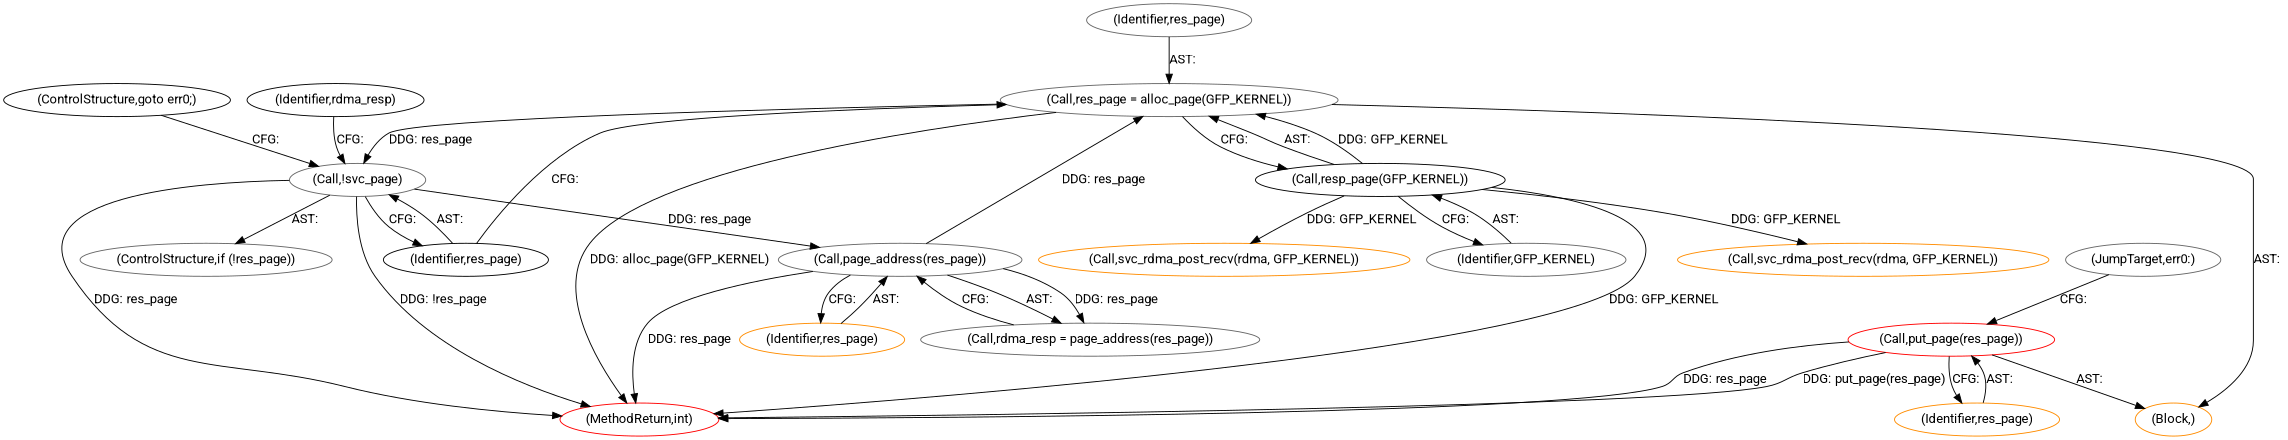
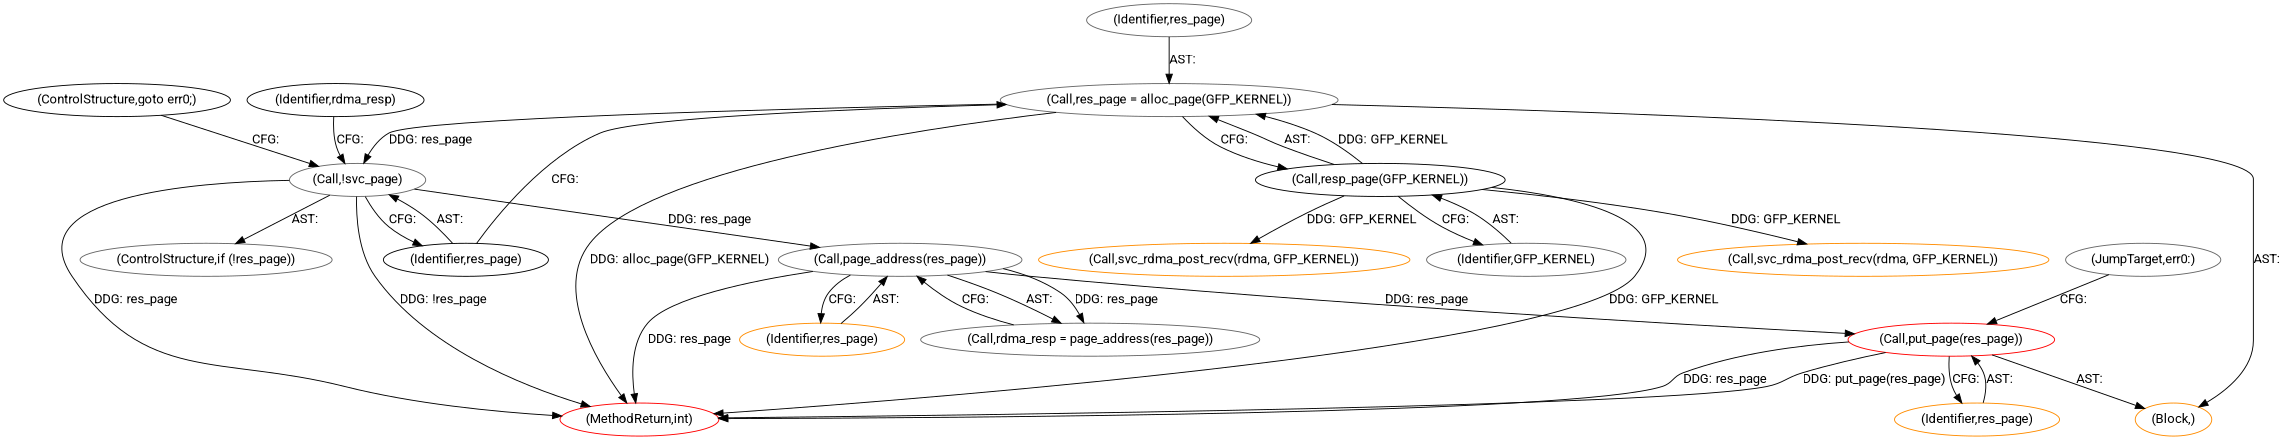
(1031, 182) -> (1415, 307)
